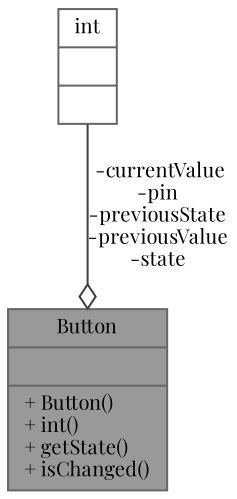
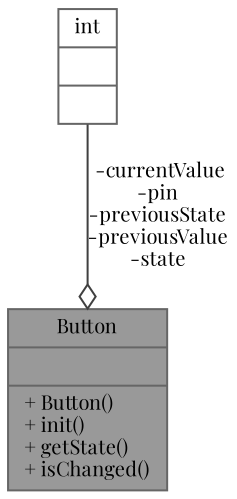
(52, 426) -> (55, 426)
